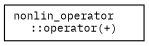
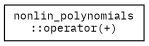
(74, 23) -> (74, 23)
